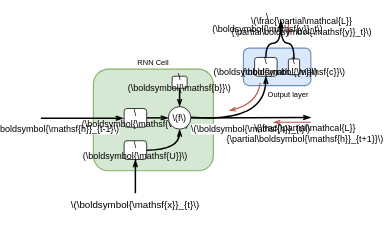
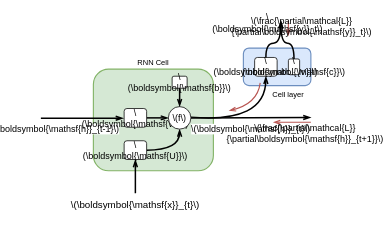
(288, 94) -> (288, 94)
